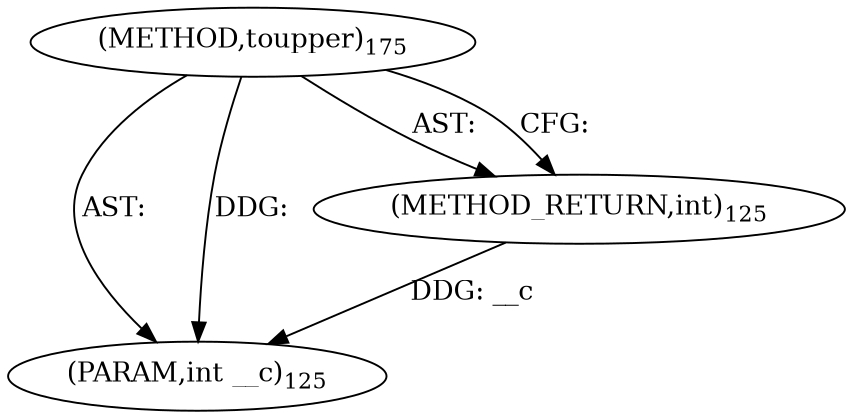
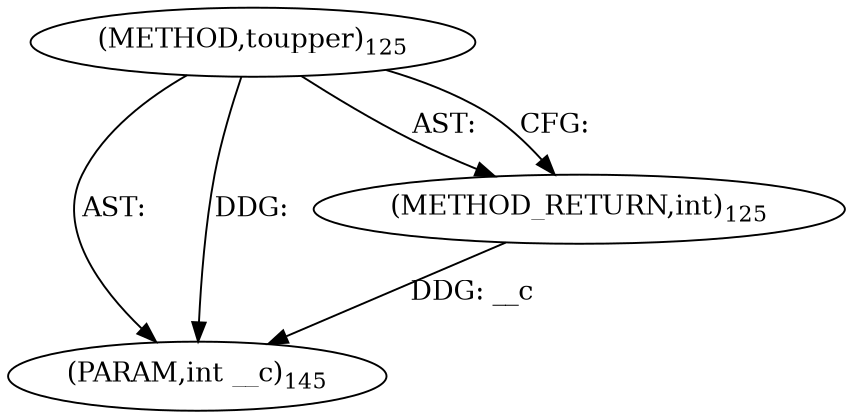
(386, 39) -> (386, 39)
(306, 373) -> (306, 373)
